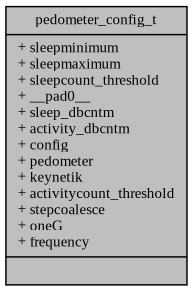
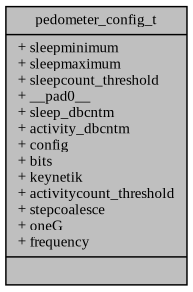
(56, 161) -> (35, 161)
